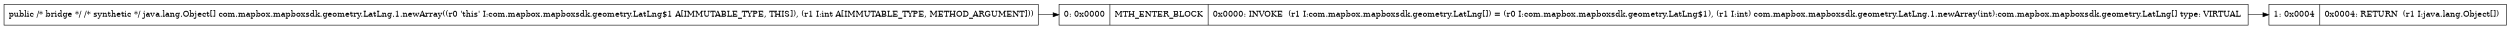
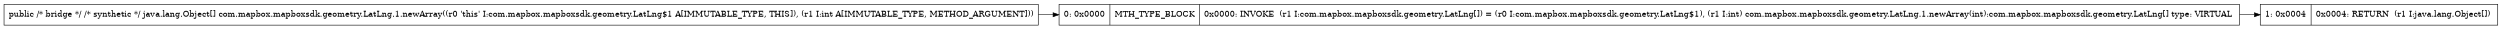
(1159, 14) -> (1155, 14)
